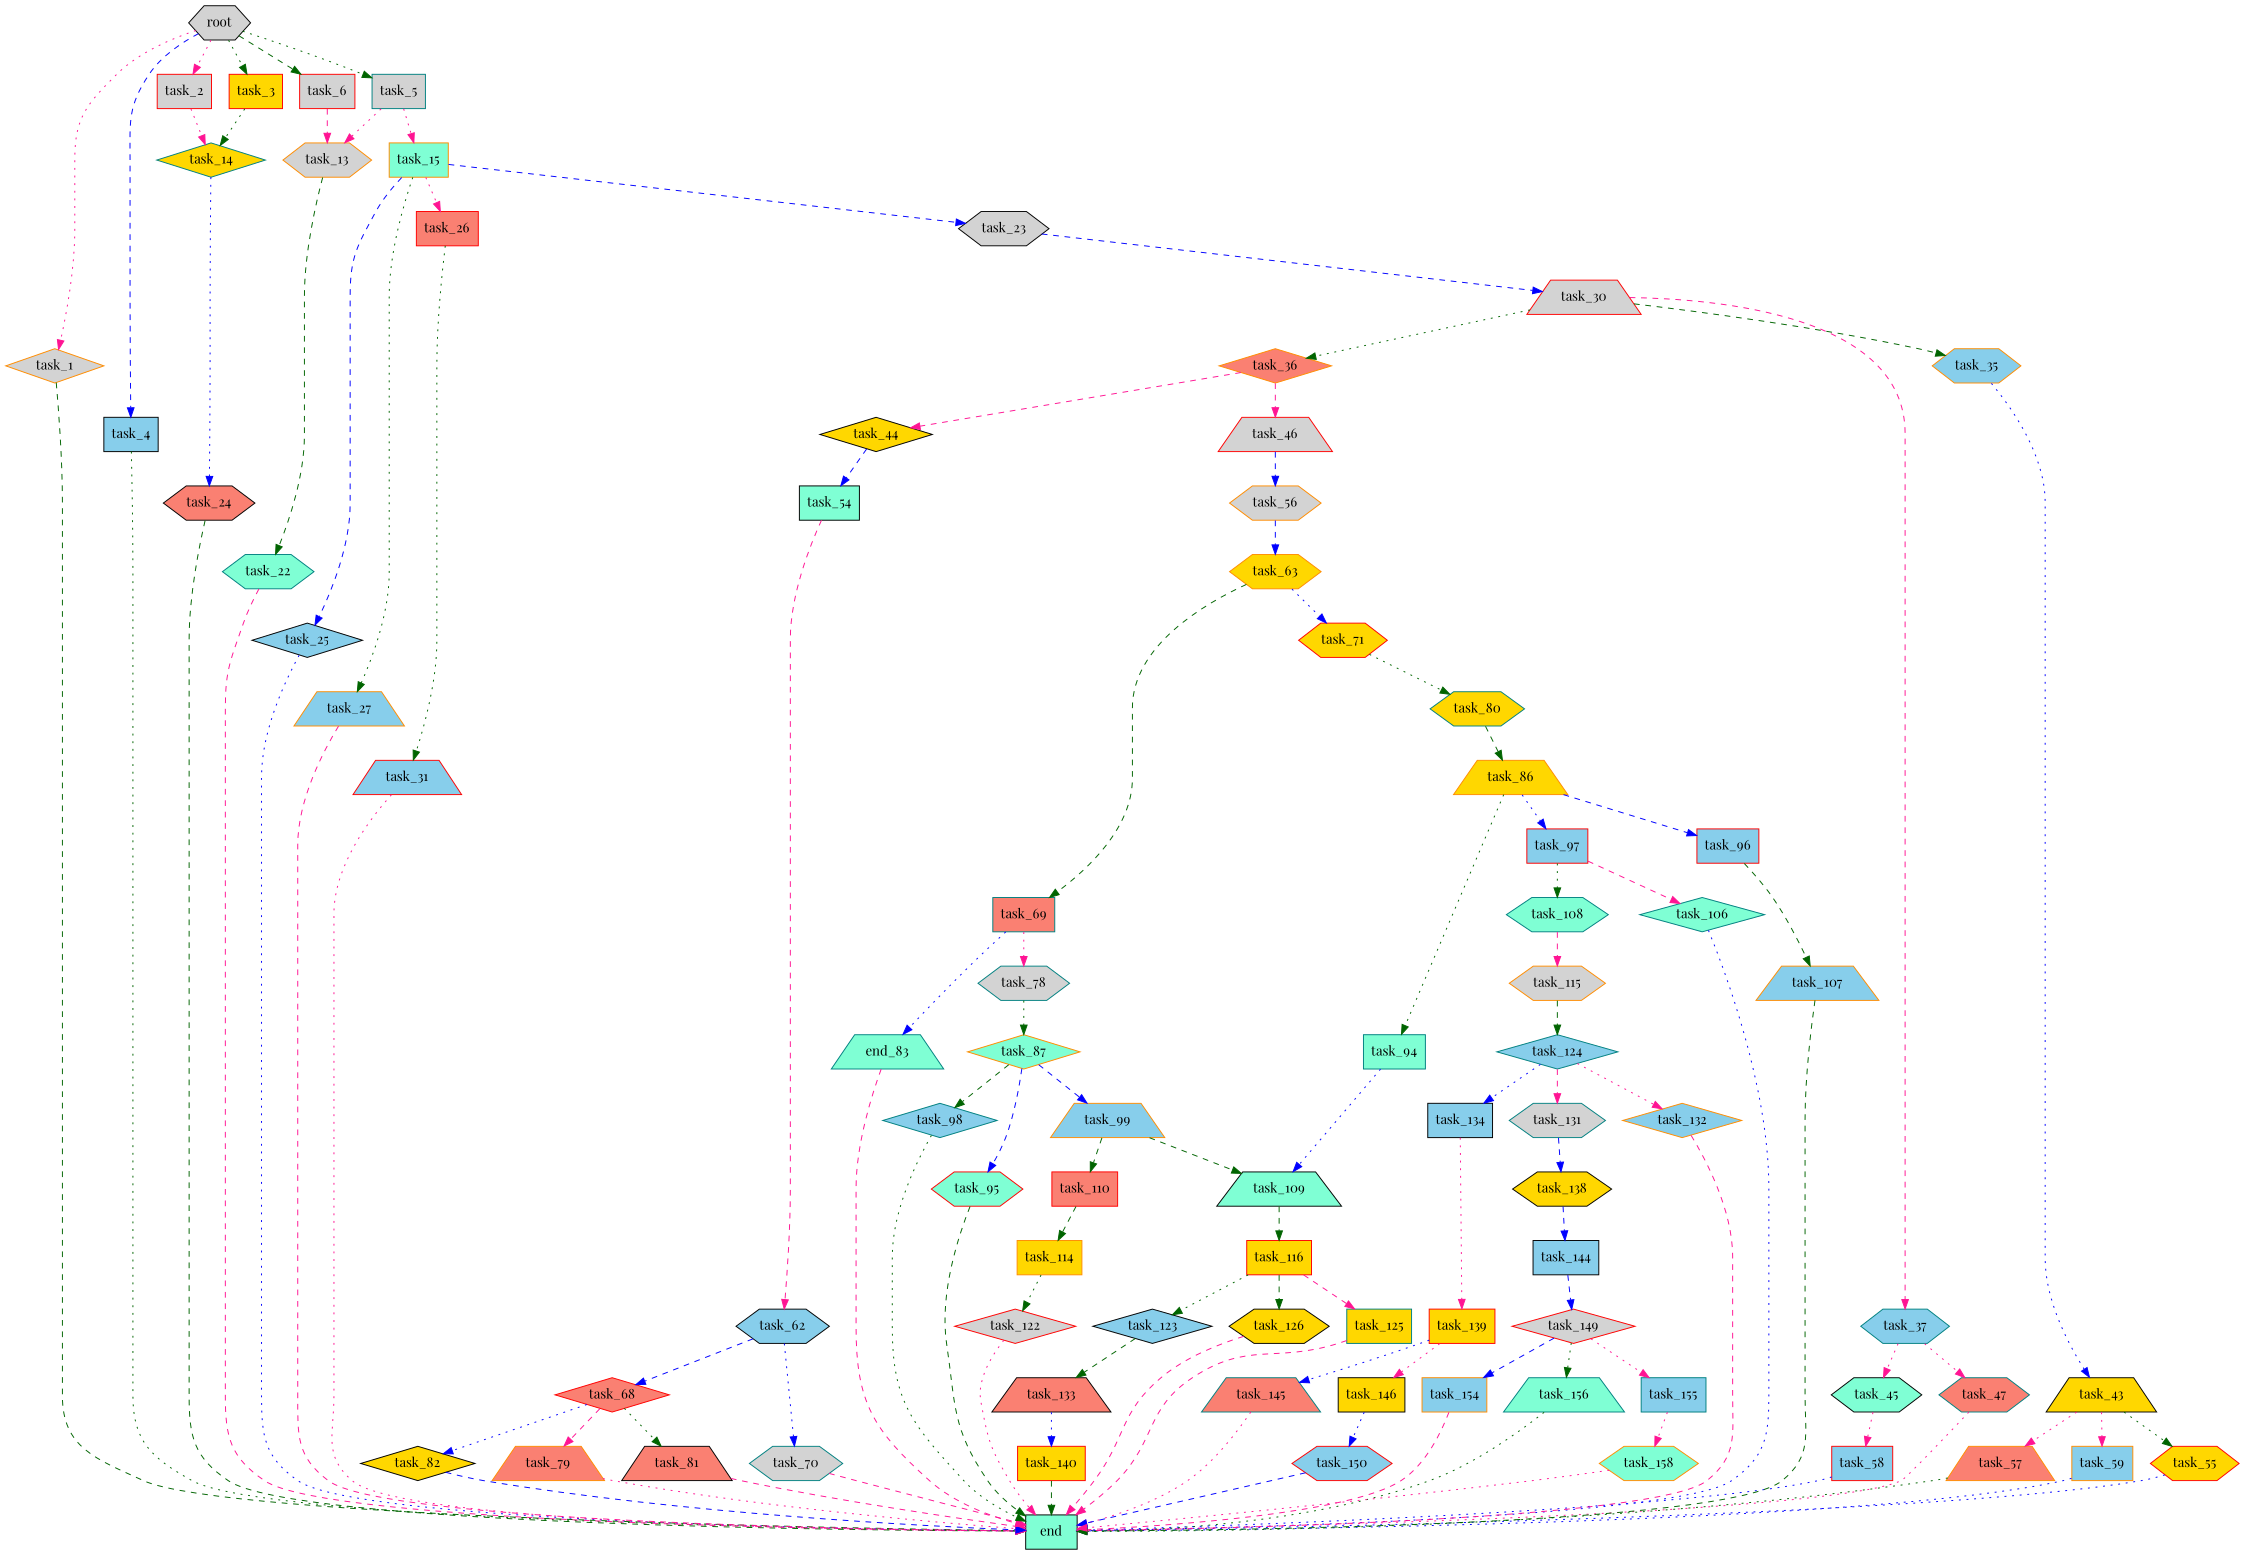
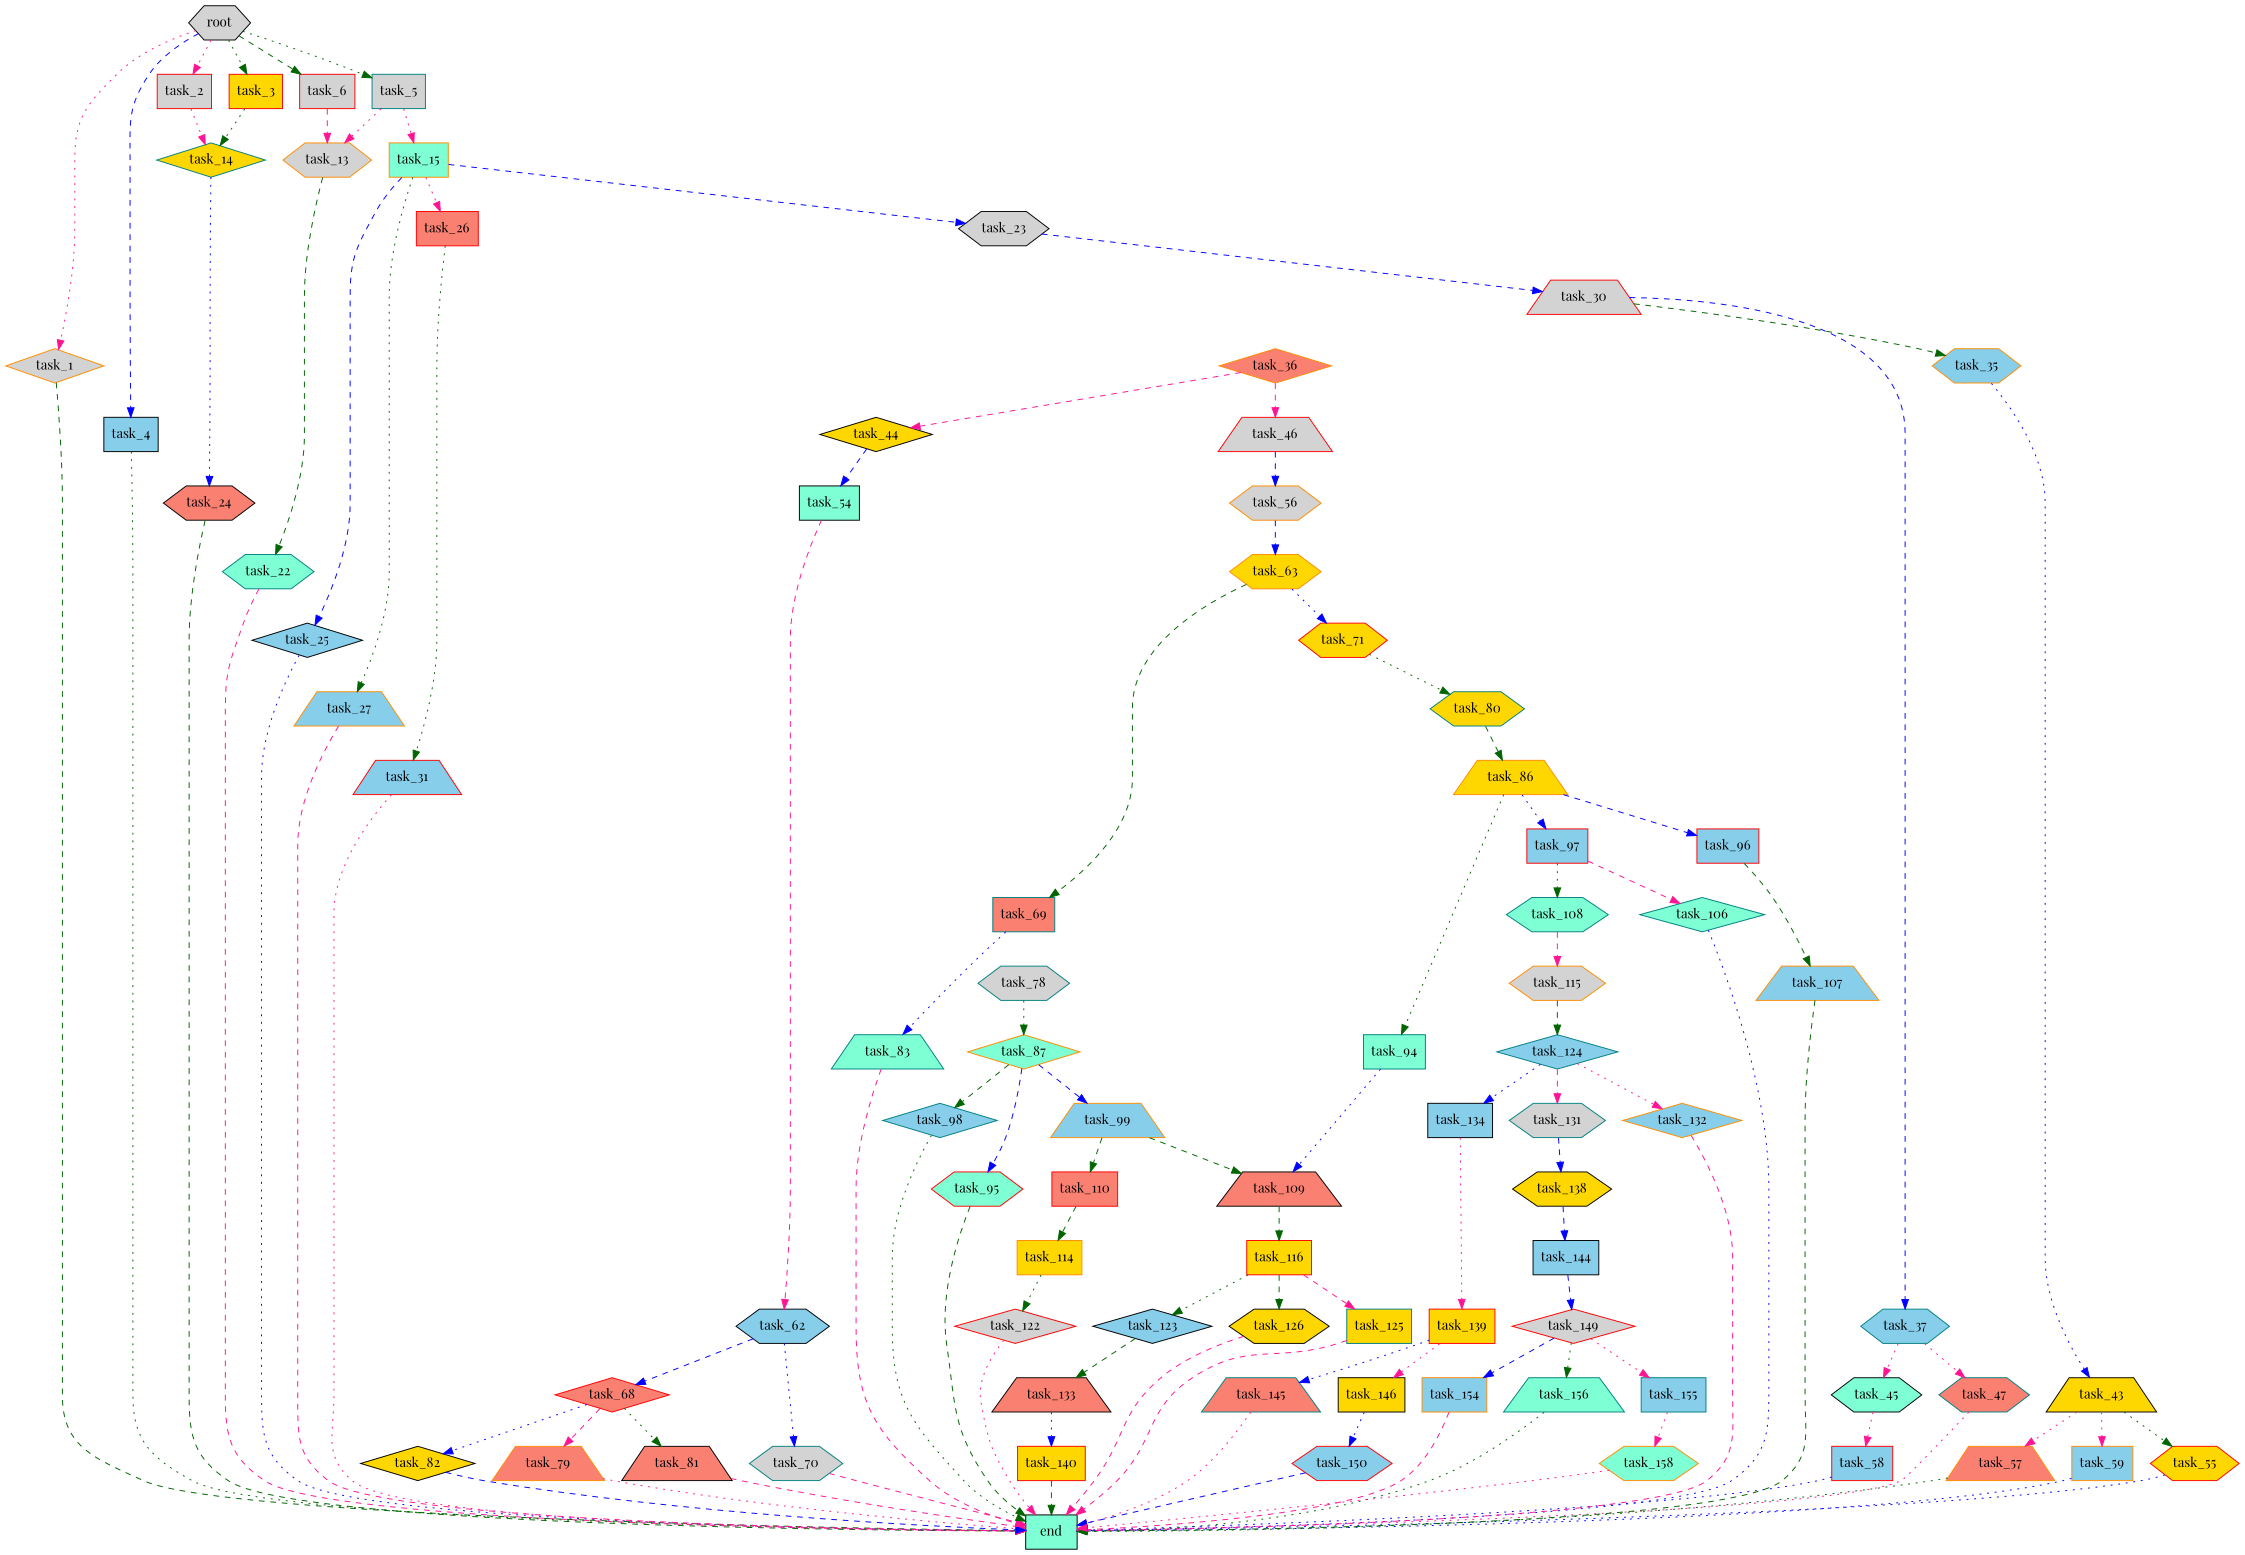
(1423, 333) -> none
(1905, 698) -> (1905, 698)
(1024, 944) -> none
(888, 1052) -> (888, 1052)
(1279, 1189) -> (1279, 1189)
